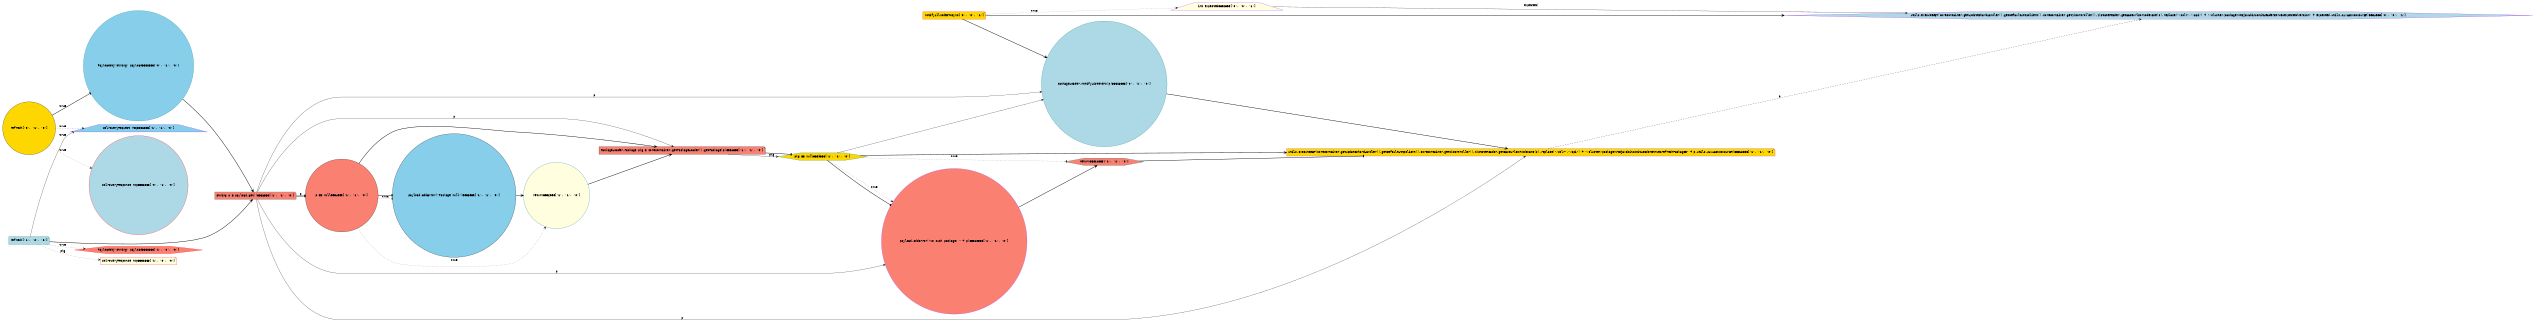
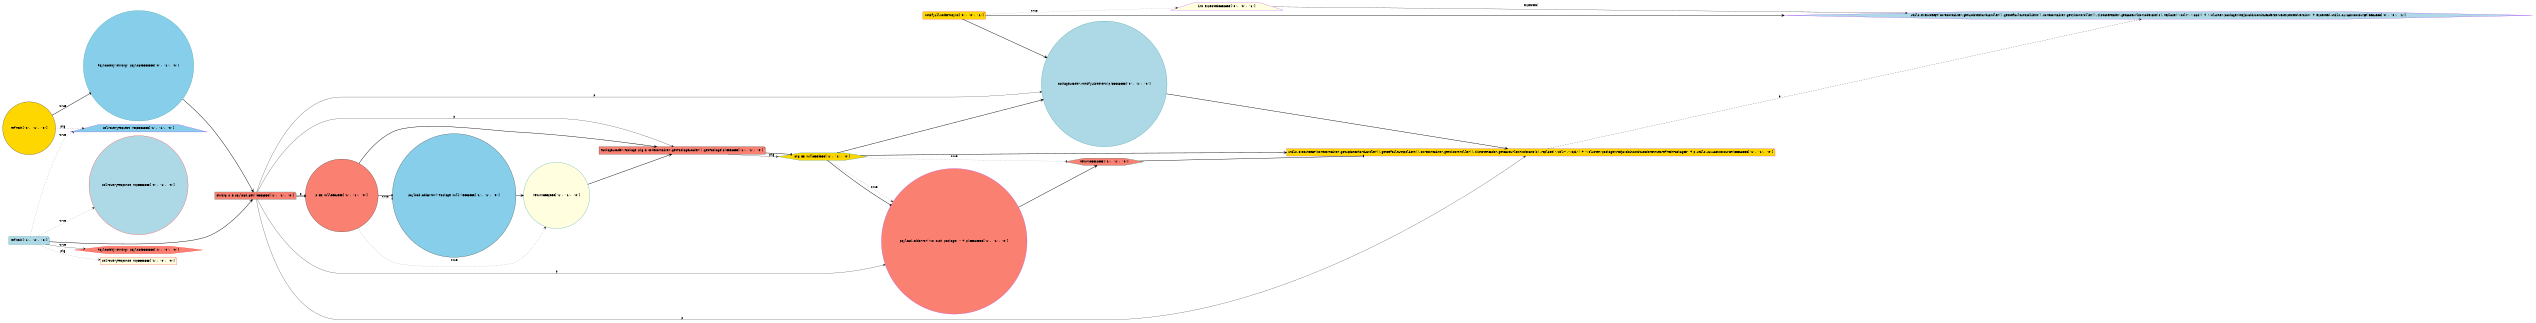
(63, 127) -> (63, 127)
(939, 127) -> (939, 127)
(69, 158) -> (65, 223)
(46, 182) -> (46, 182)
(64, 247) -> (64, 247)
